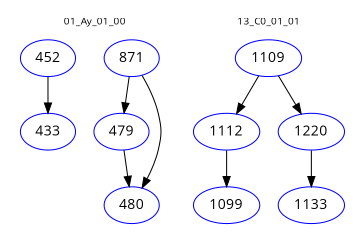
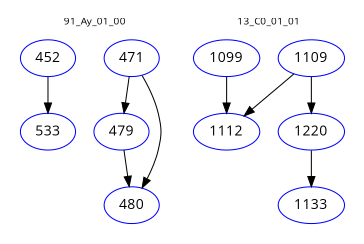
(95, 22) -> (95, 22)
(132, 58) -> (132, 58)
(48, 132) -> (48, 132)
(227, 163) -> (227, 90)
